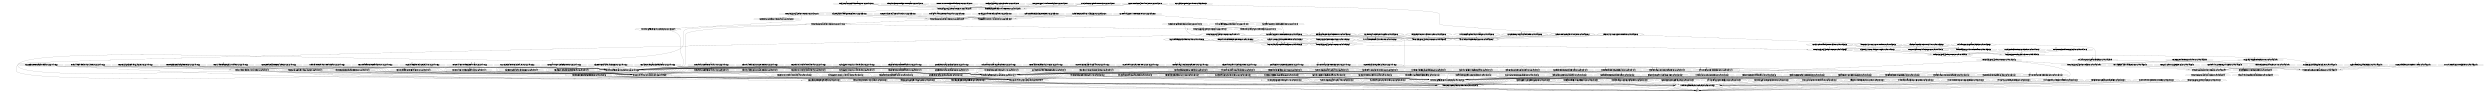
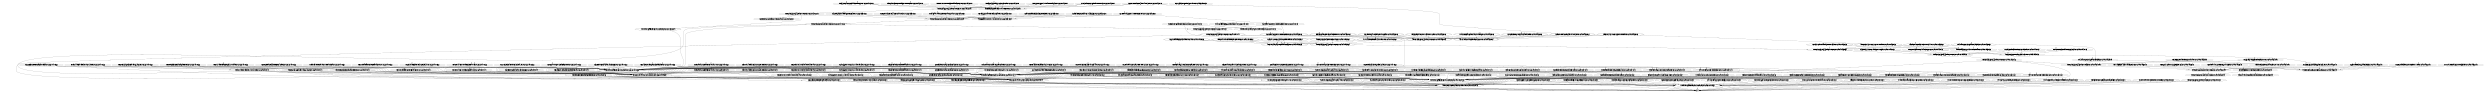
none -> (1144, 70)
